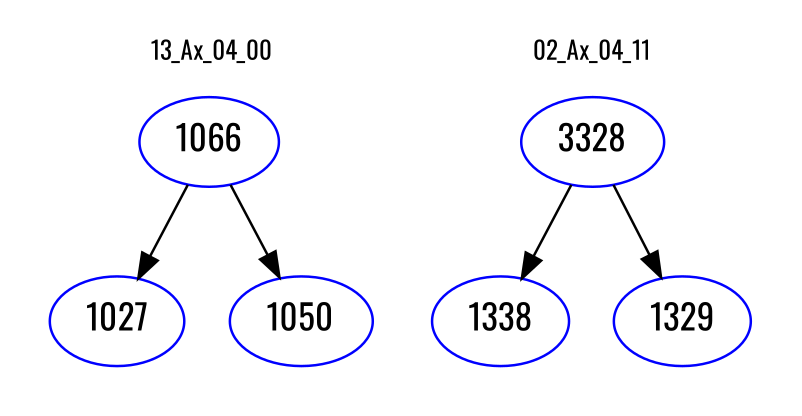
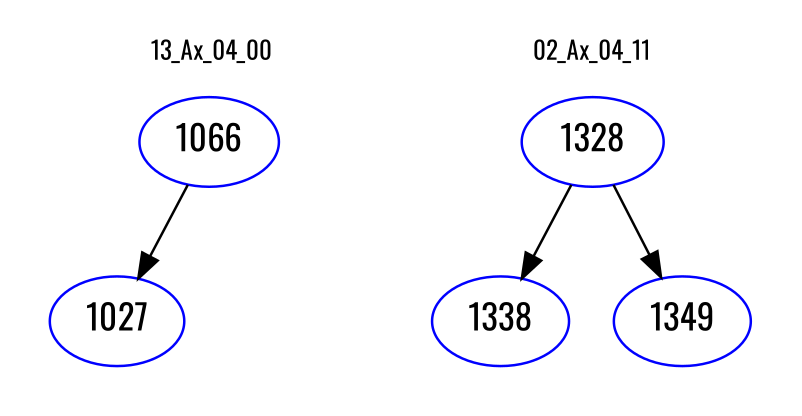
(593, 142) -> (593, 142)
(301, 321) -> none
(682, 321) -> (682, 321)
